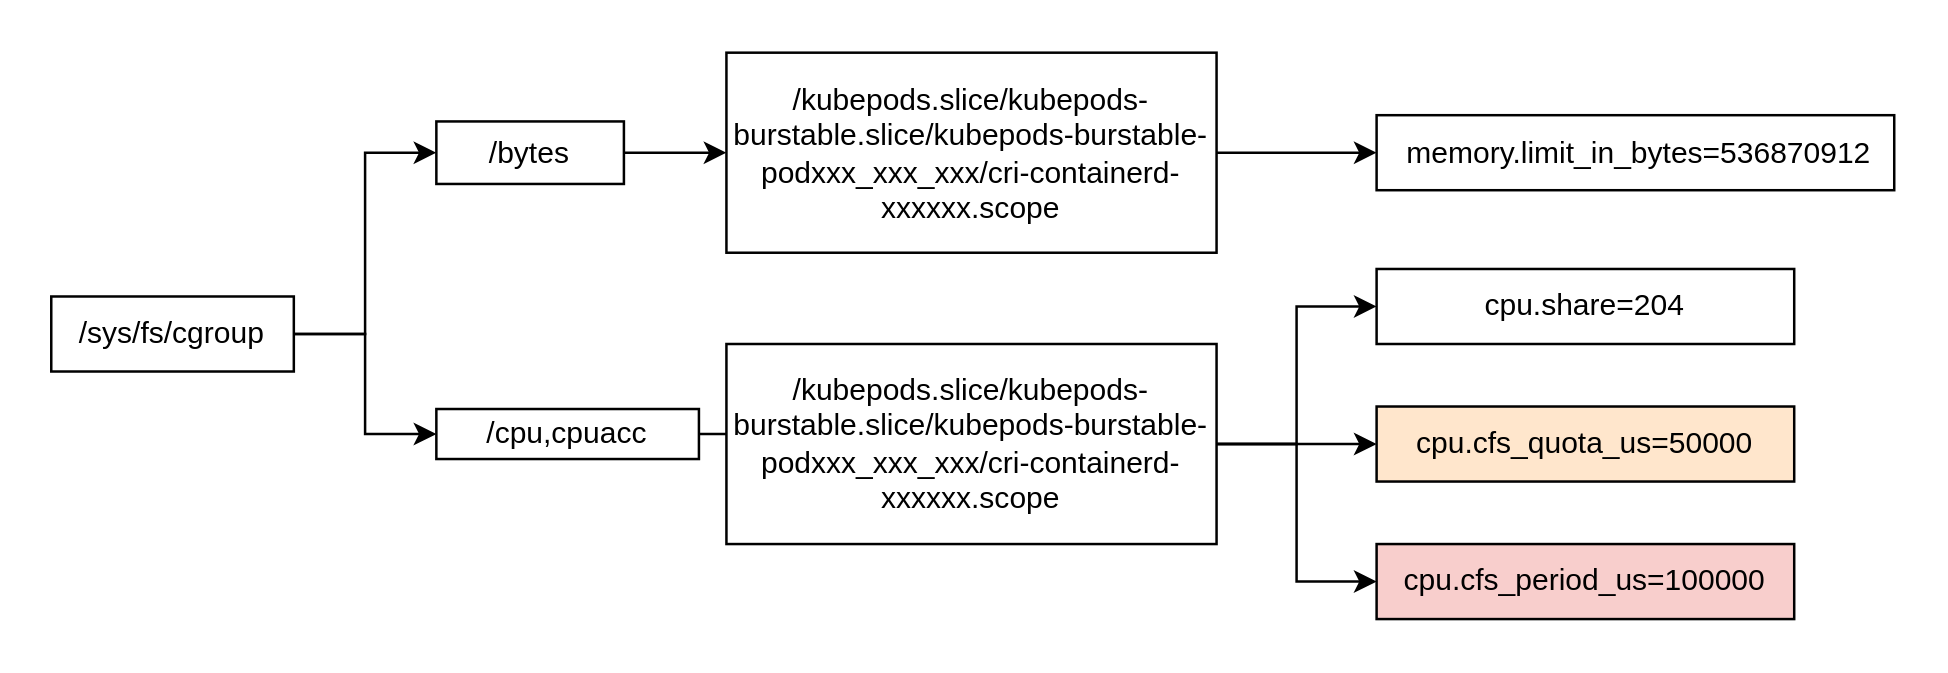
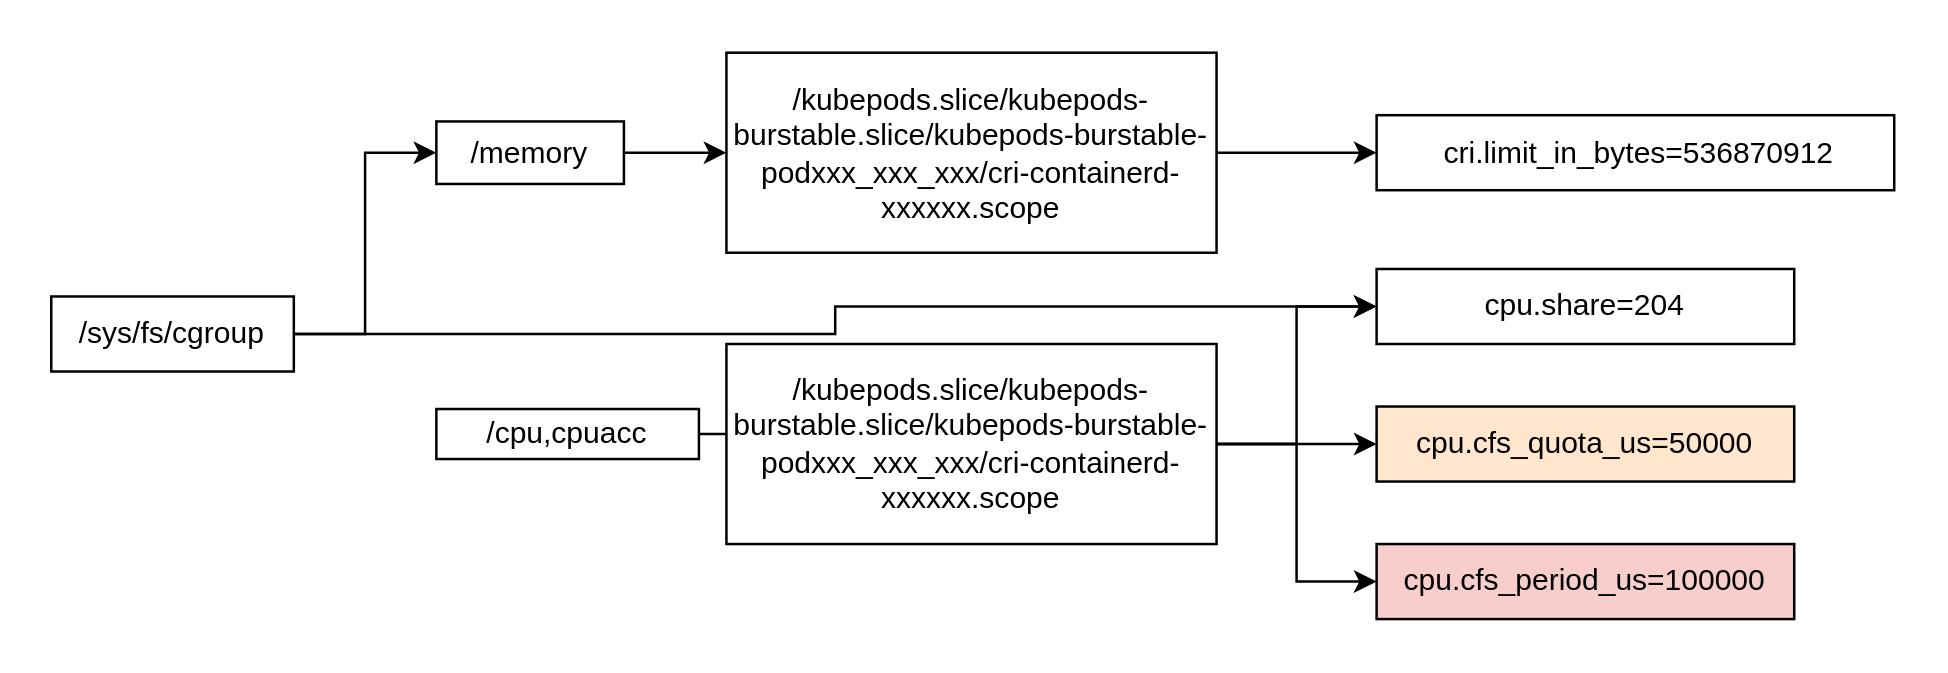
(530, 154) -> (530, 154)
(1635, 154) -> (1635, 154)
(365, 413) -> (835, 327)
